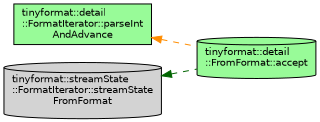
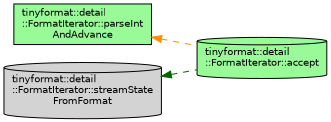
(256, 58) -> (262, 58)
(83, 91) -> (83, 91)
